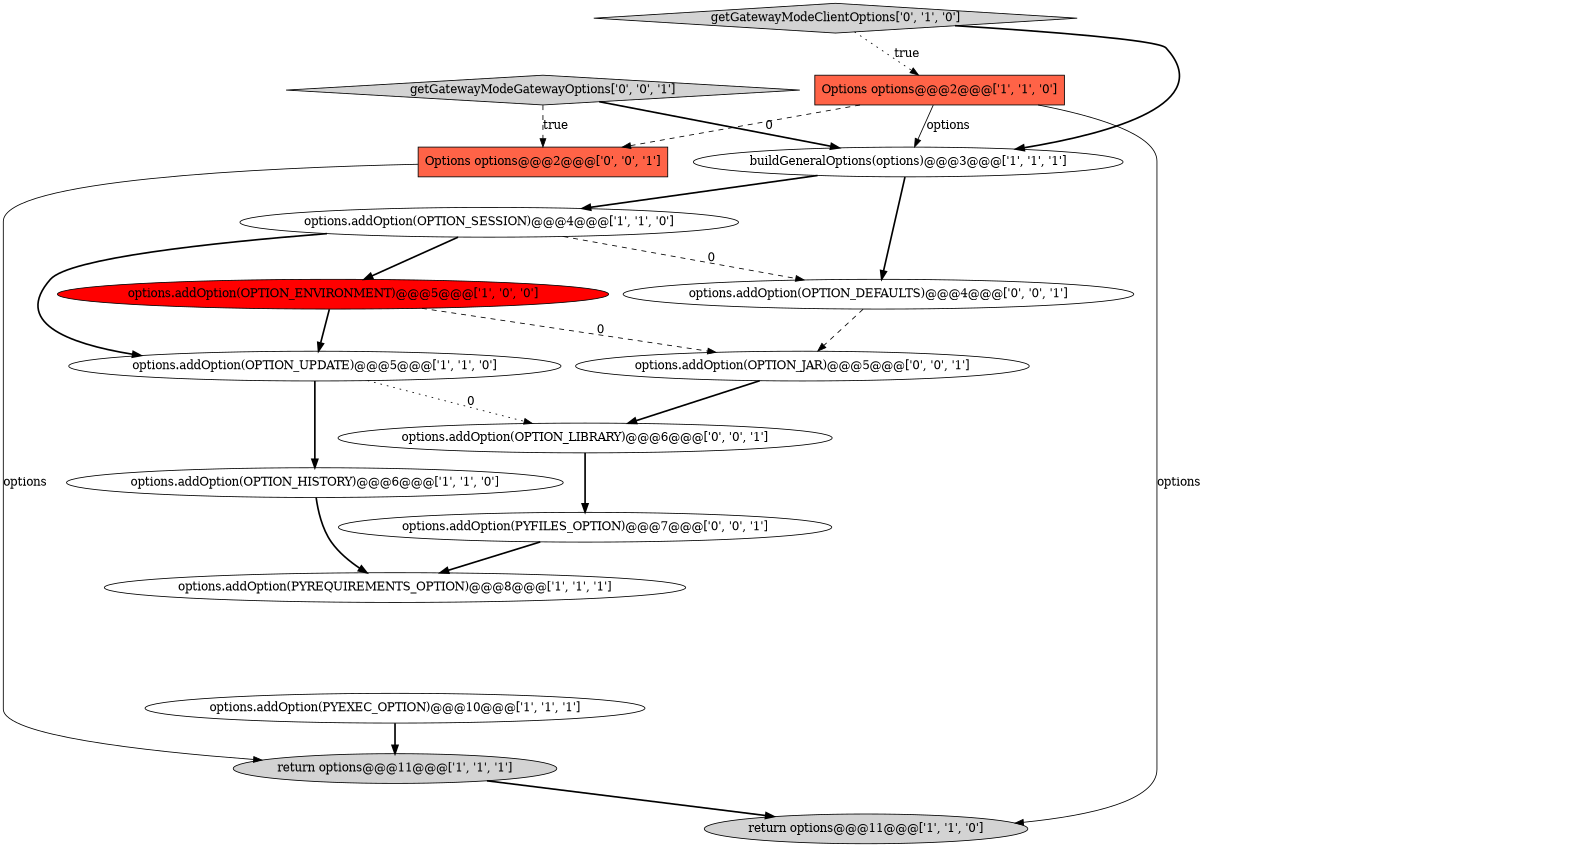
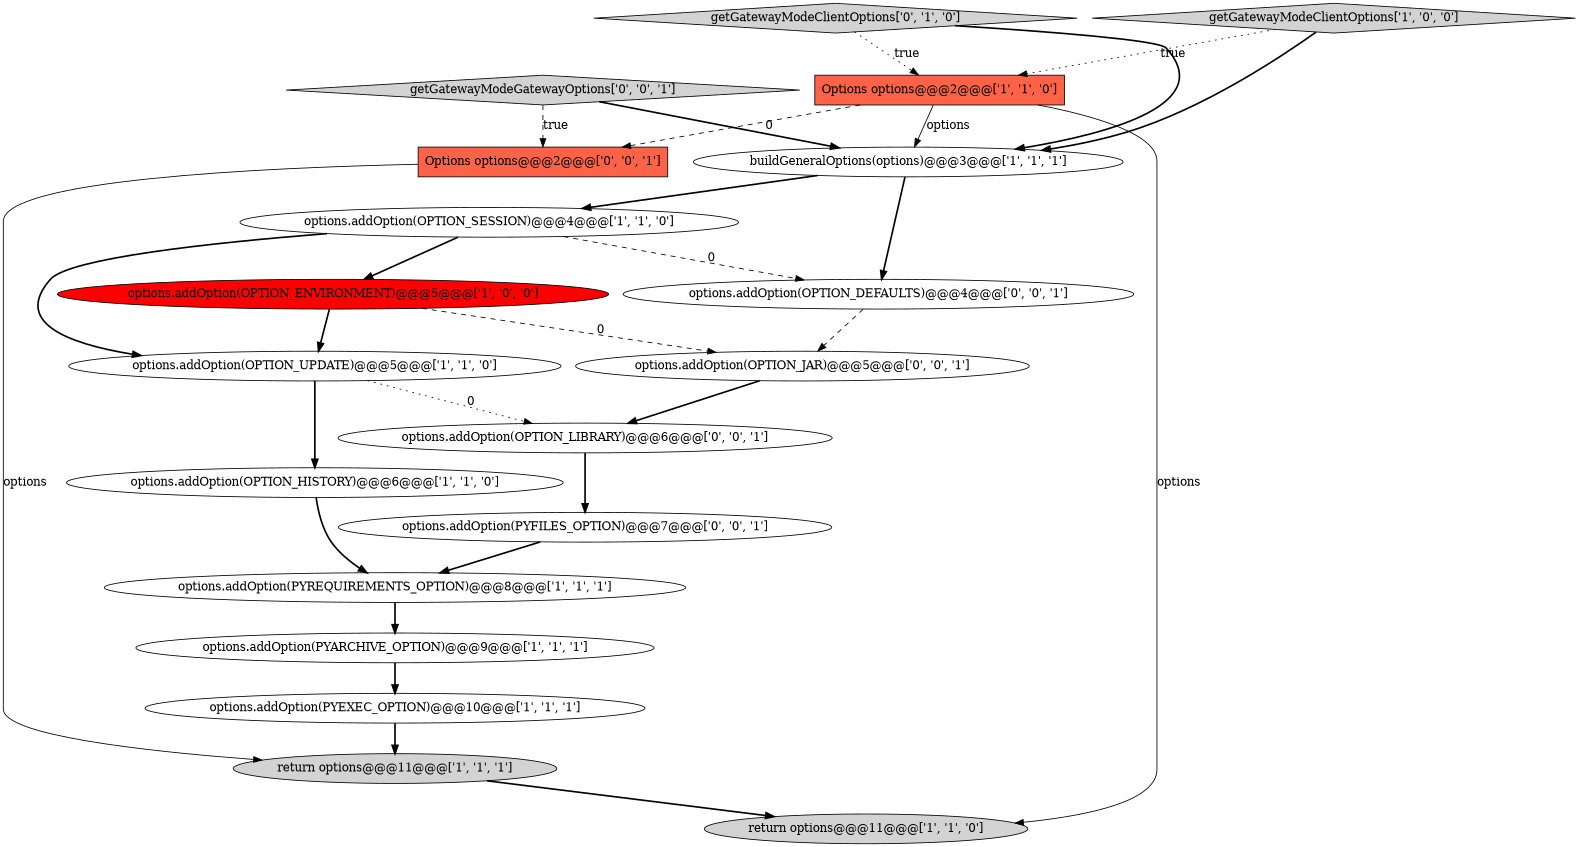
none -> (1334, 18)
none -> (395, 648)
